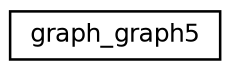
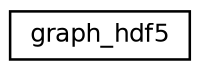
(115, 35) -> (100, 35)
